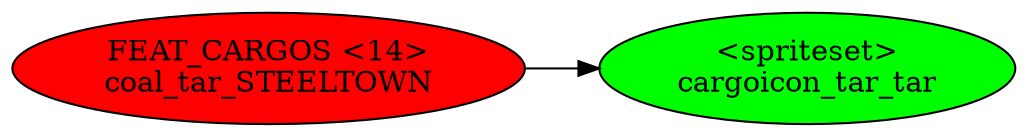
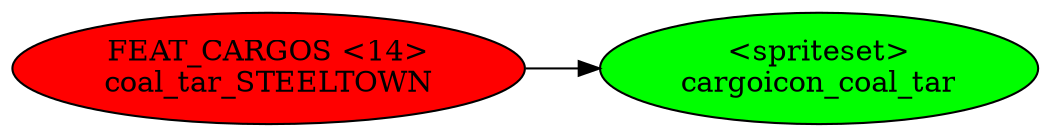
(807, 68) -> (819, 68)
